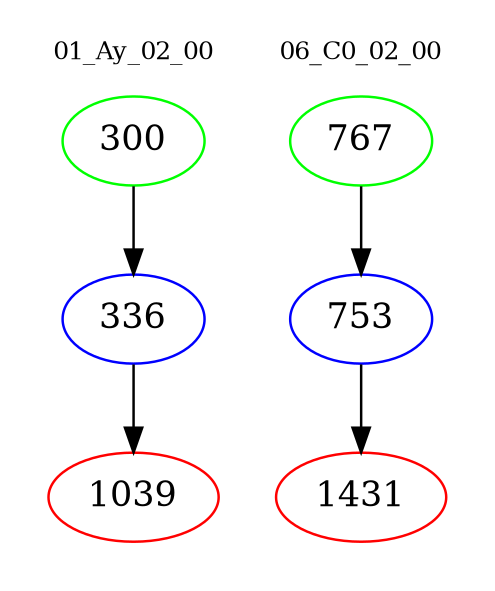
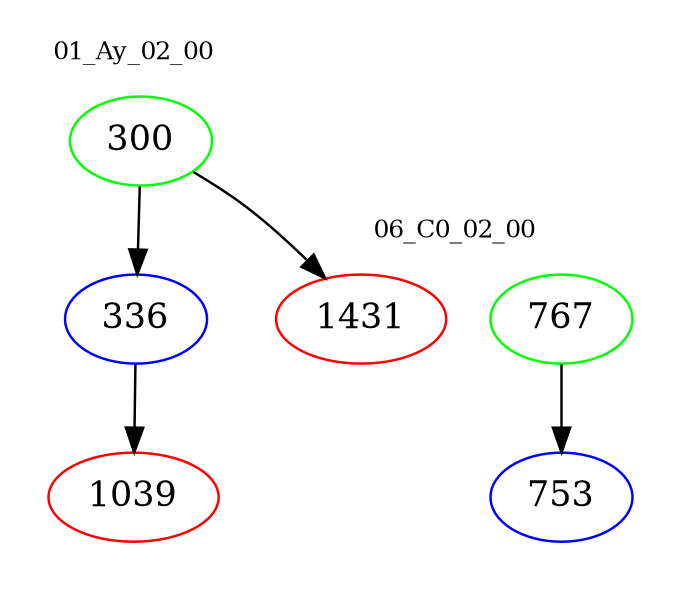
(361, 396) -> (272, 228)
